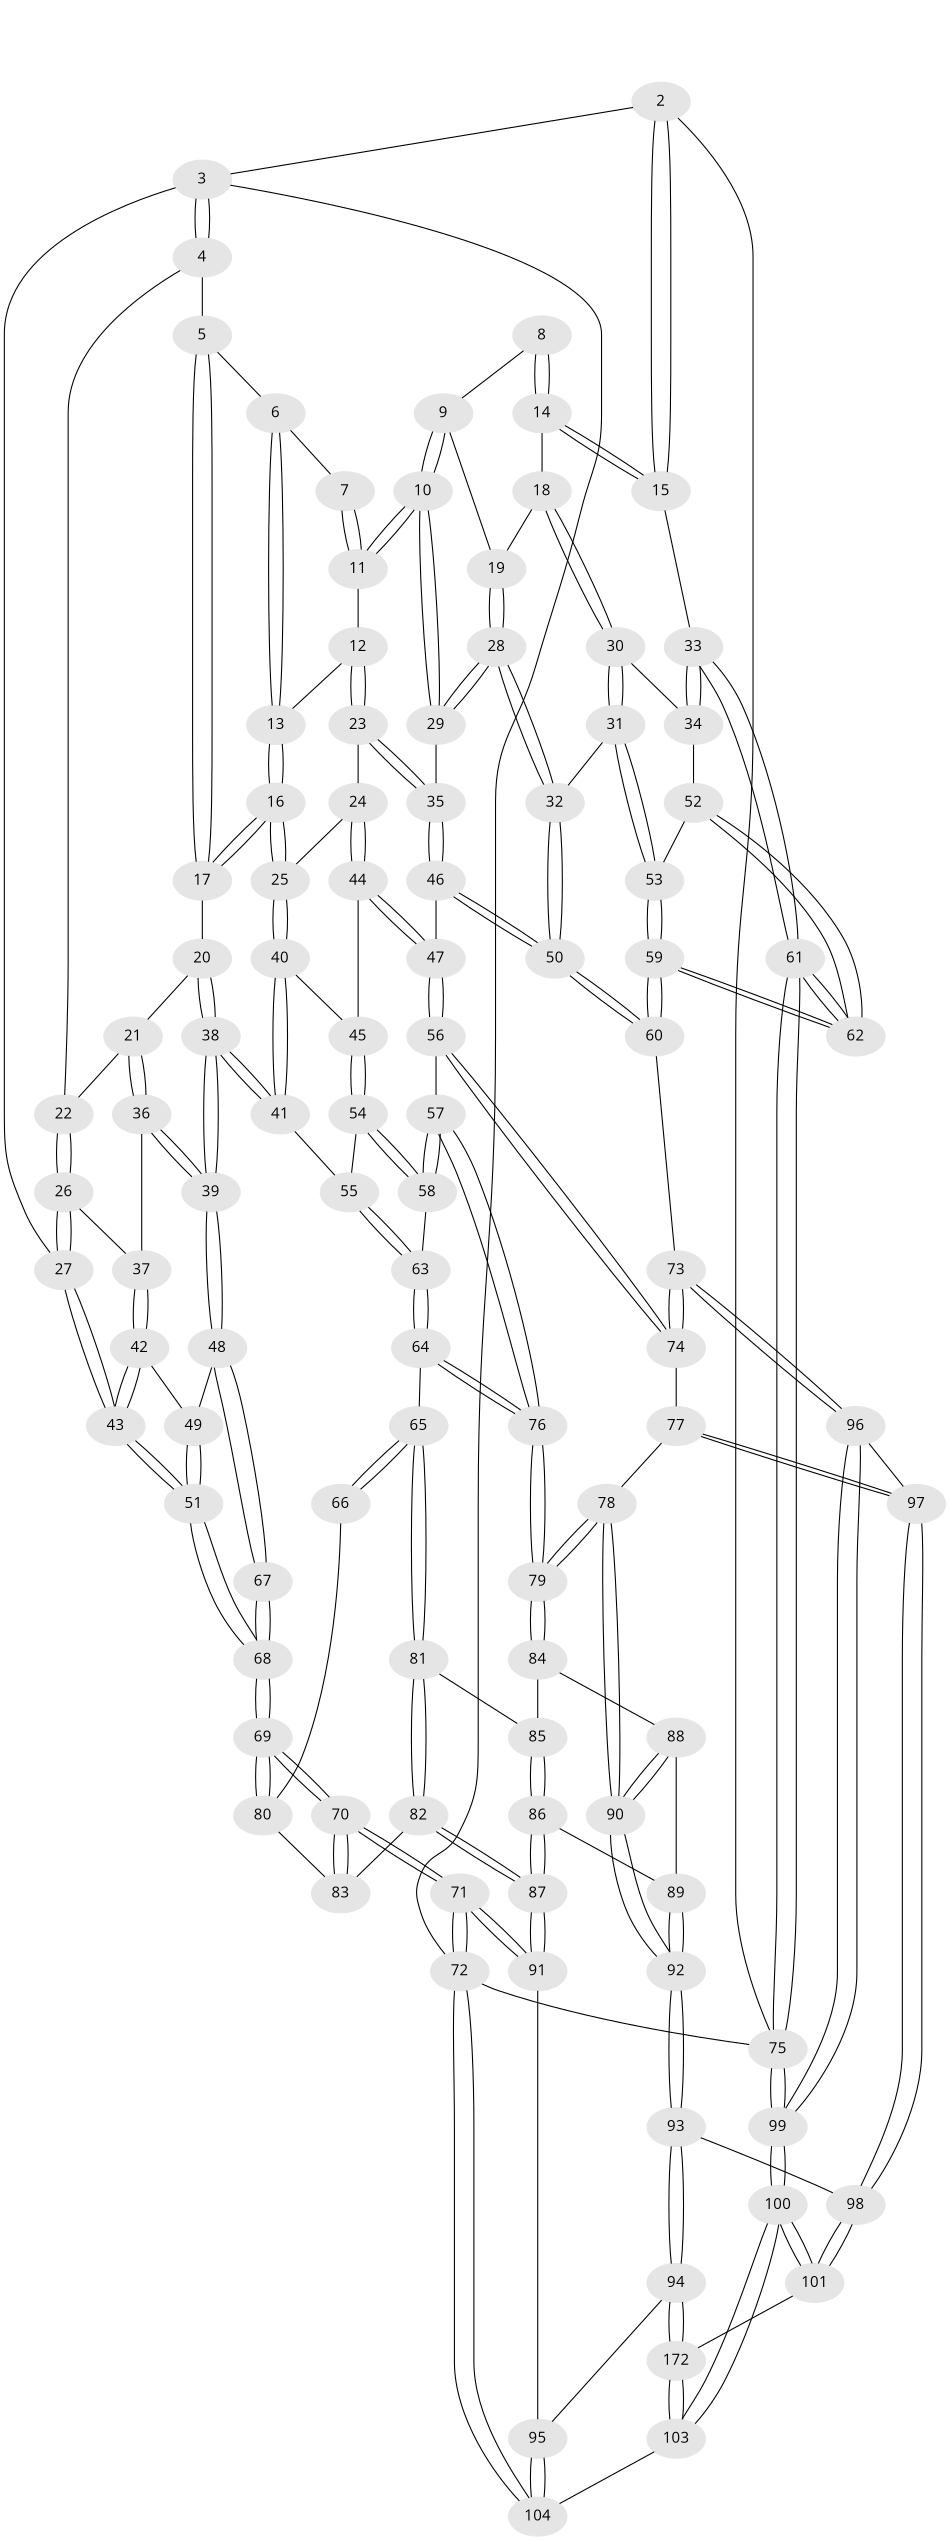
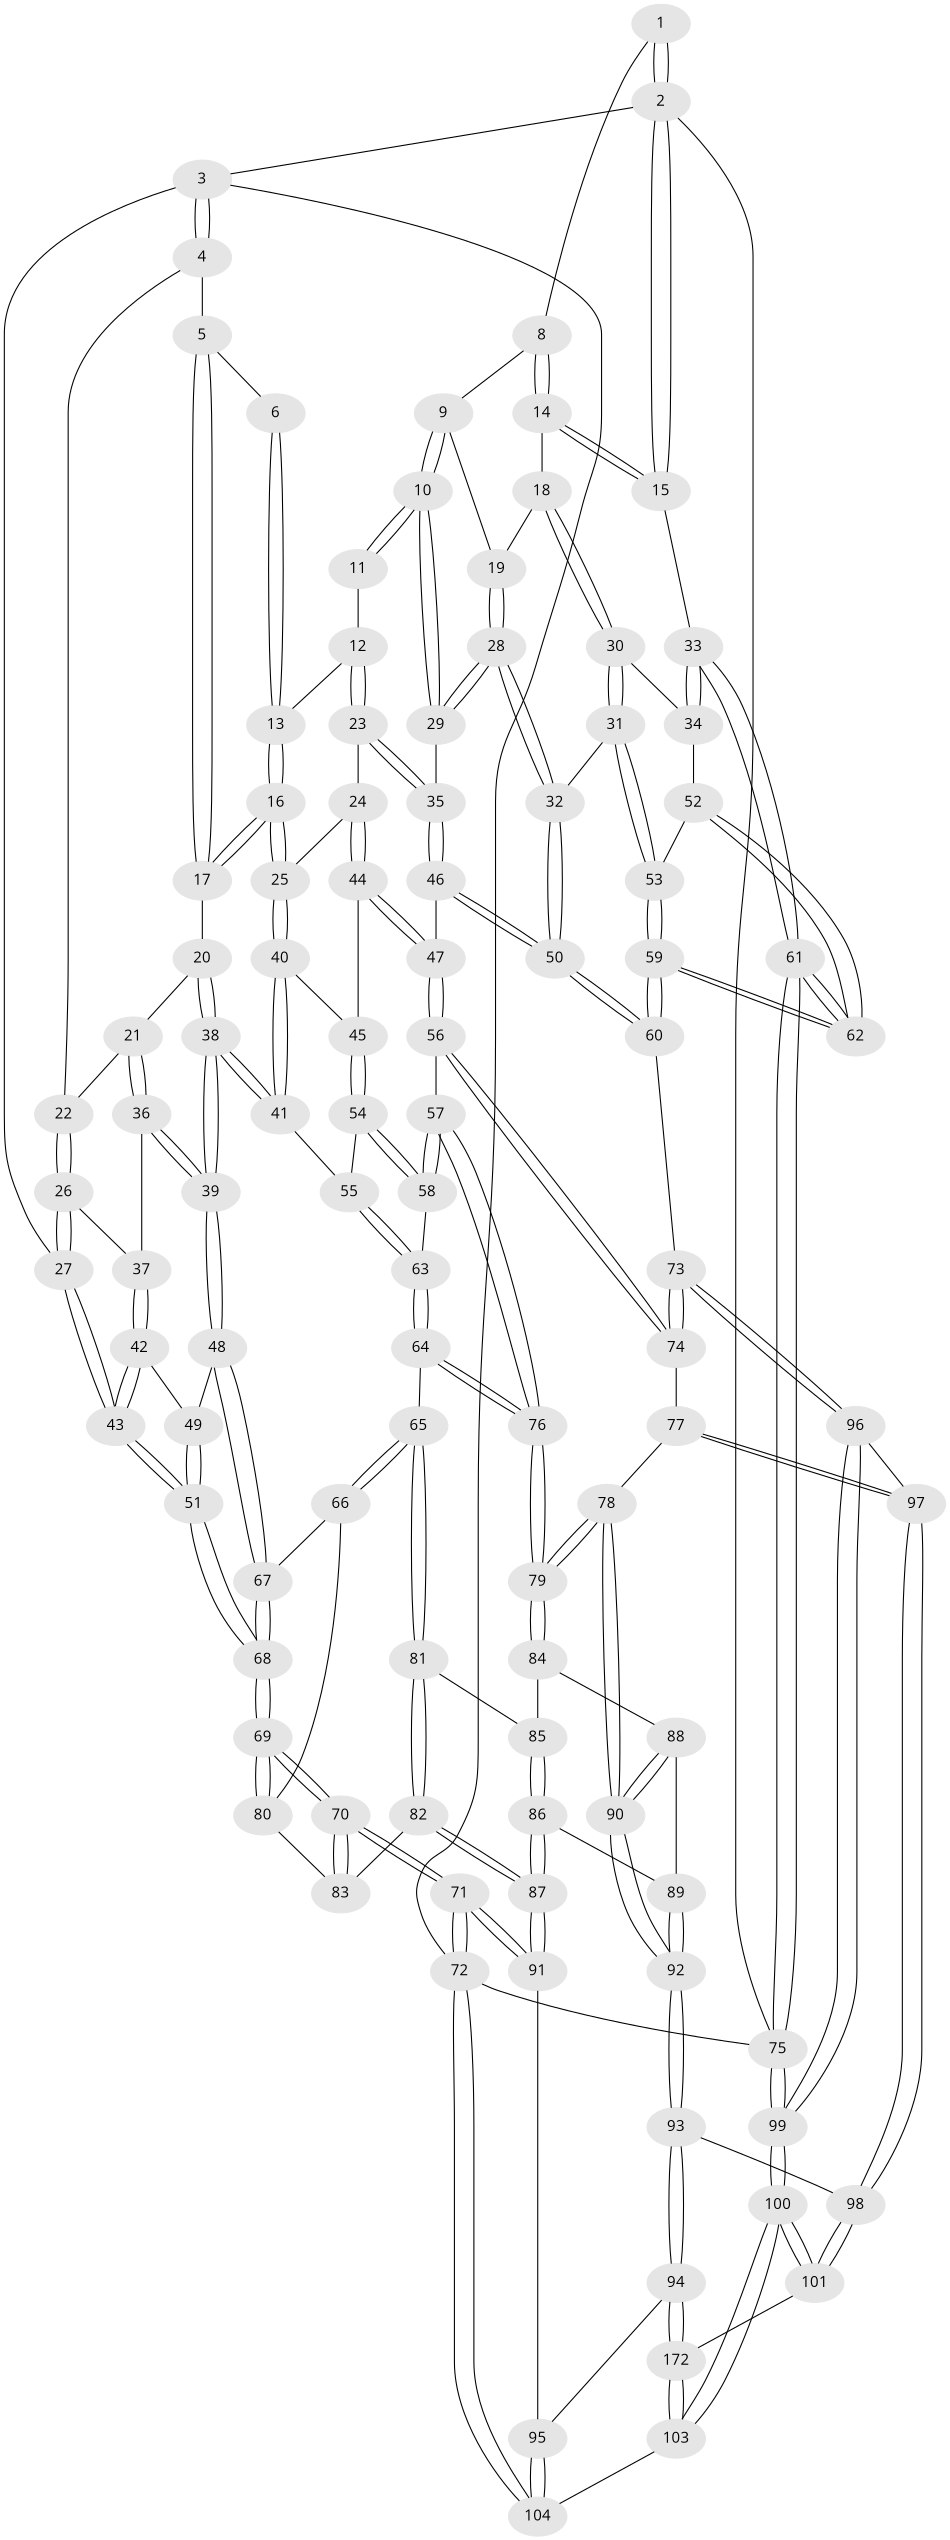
none -> (661, 24)
(345, 491) -> none
none -> (302, 1543)
